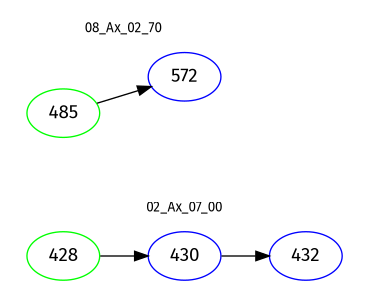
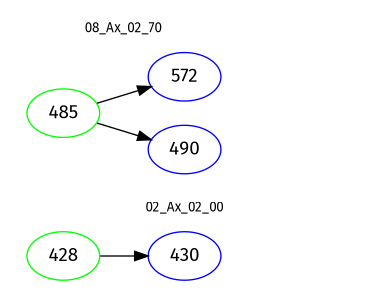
none -> (185, 150)
(185, 208) -> (185, 208)
(306, 256) -> none
